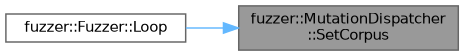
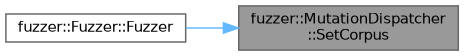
(96, 28) -> (96, 28)
